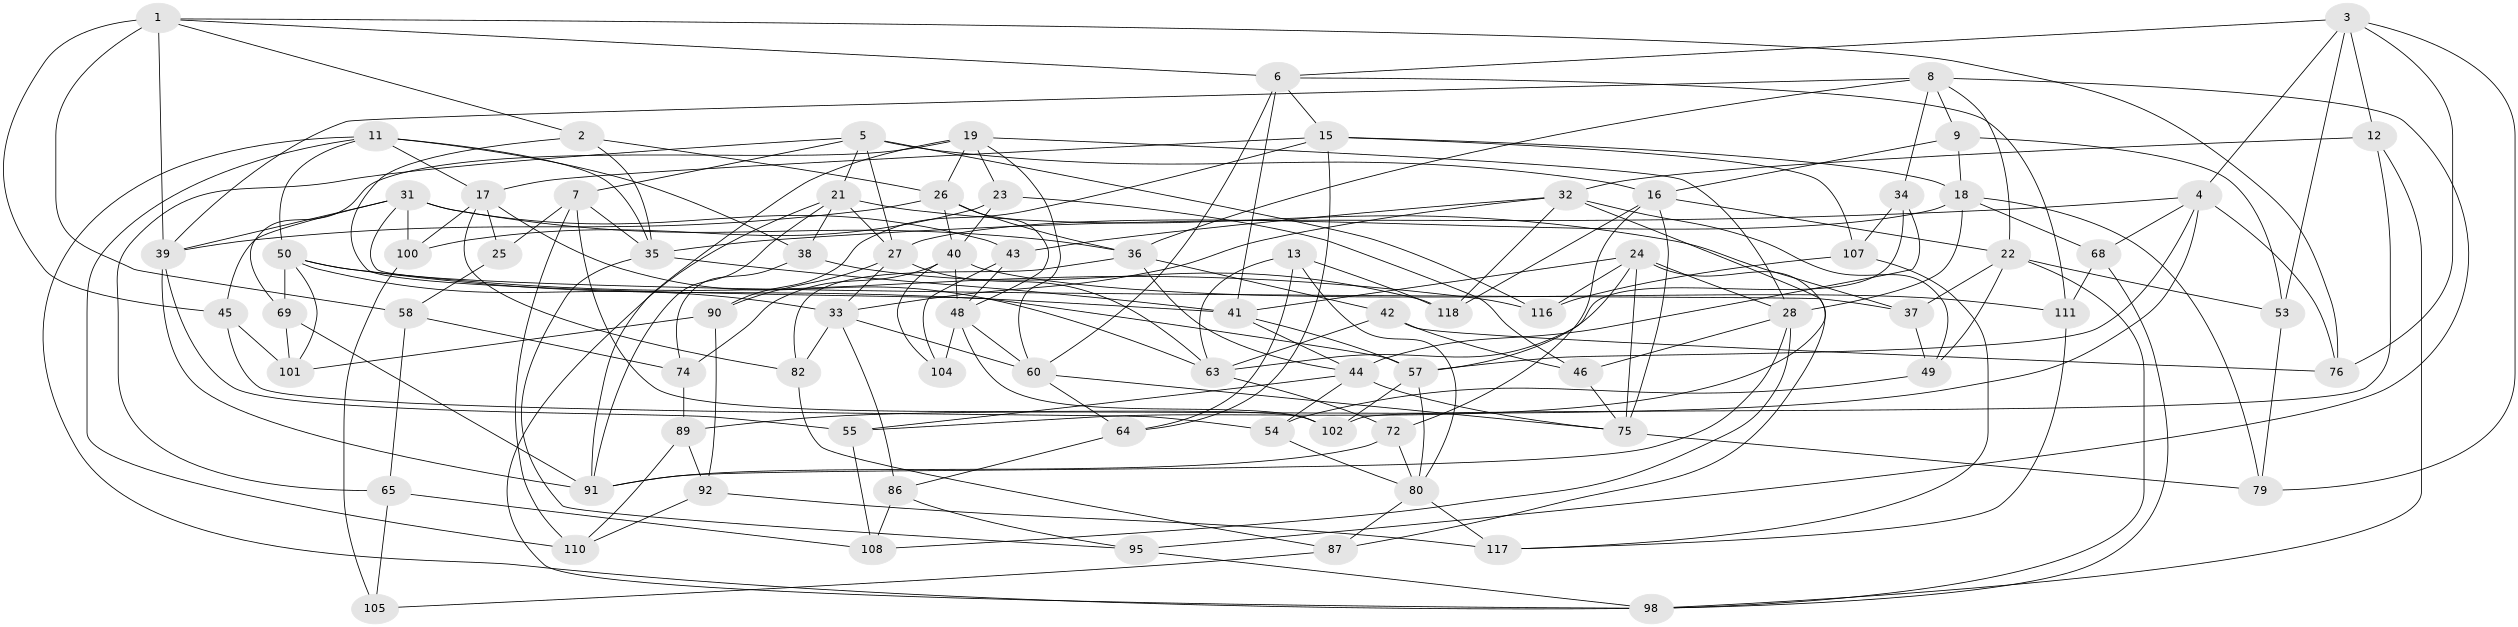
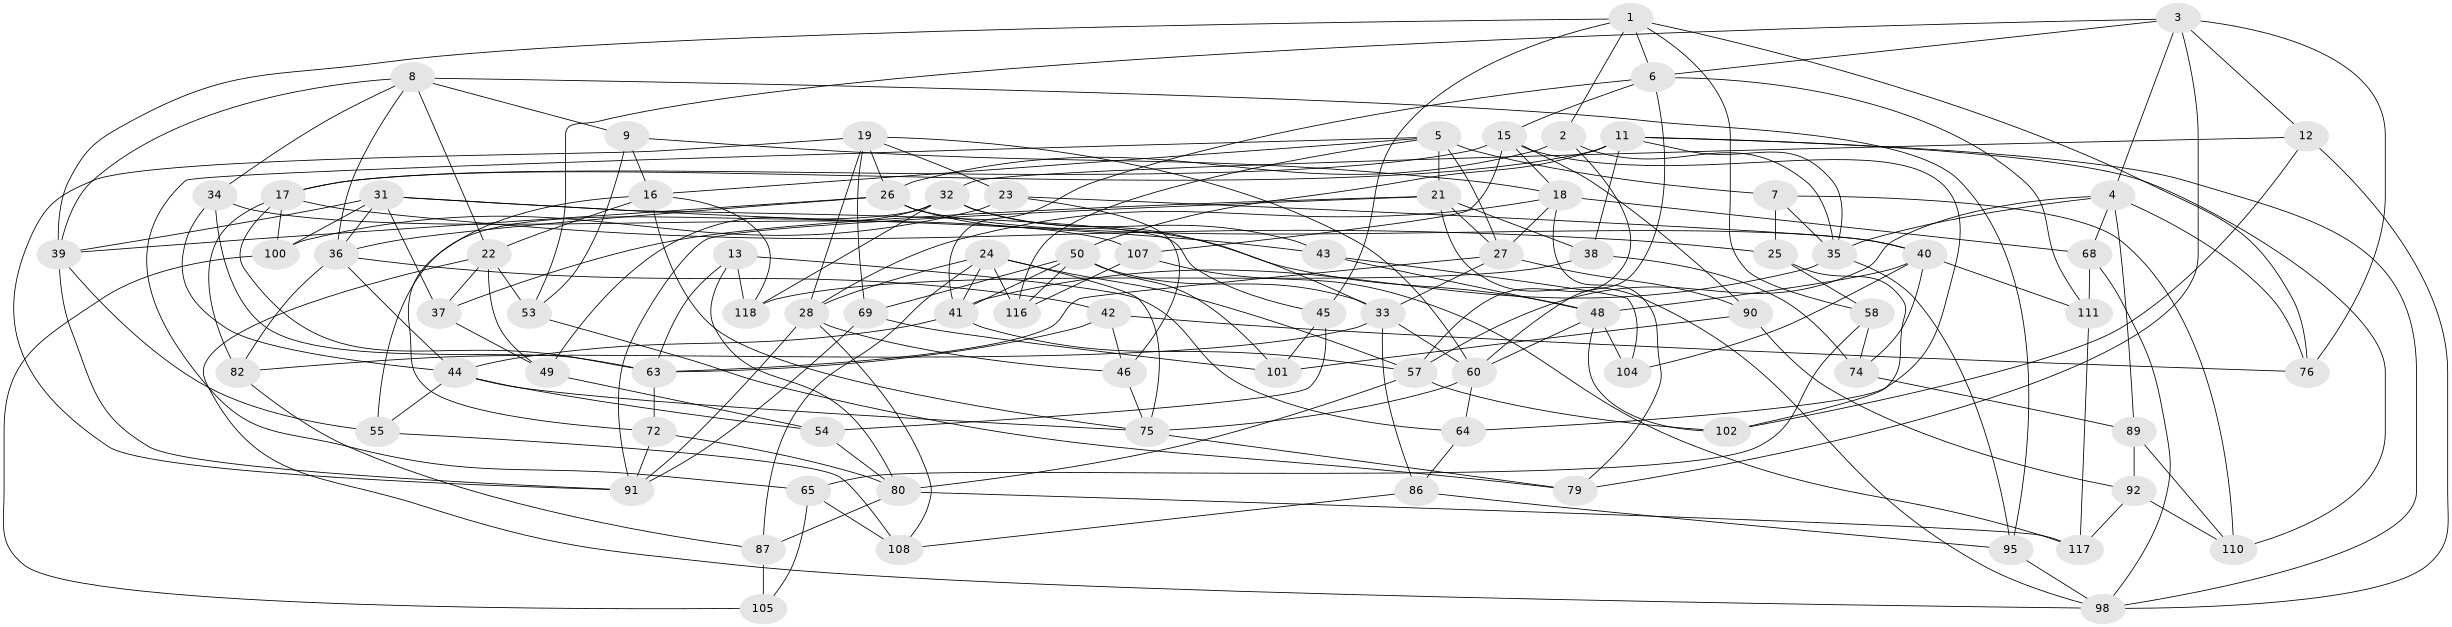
(756, 406) -> (1901, 348)
